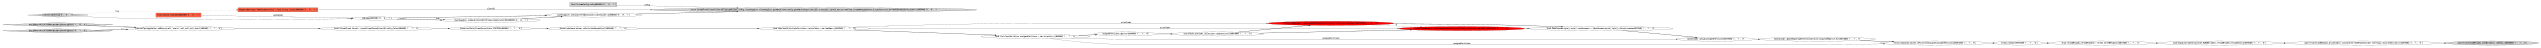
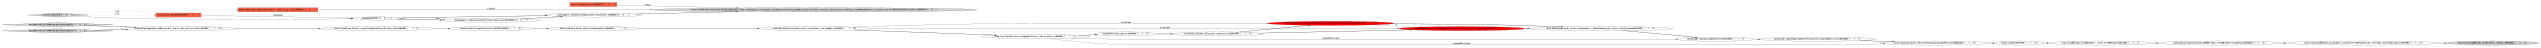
(593, 5) -> (593, 5)
none -> (121, 15)
